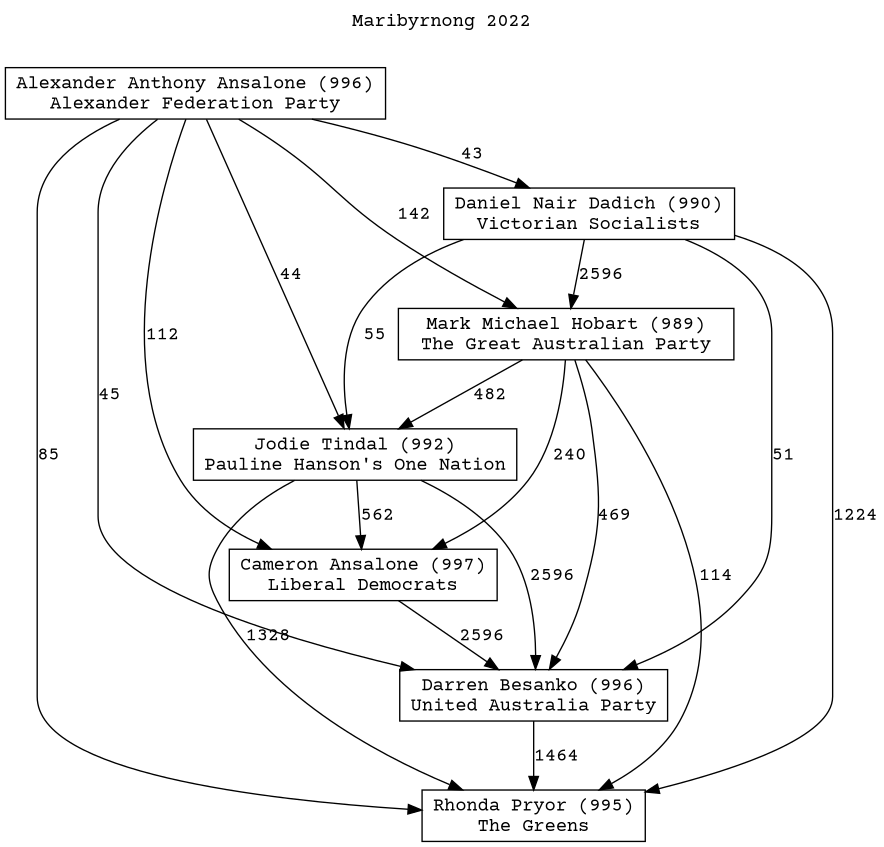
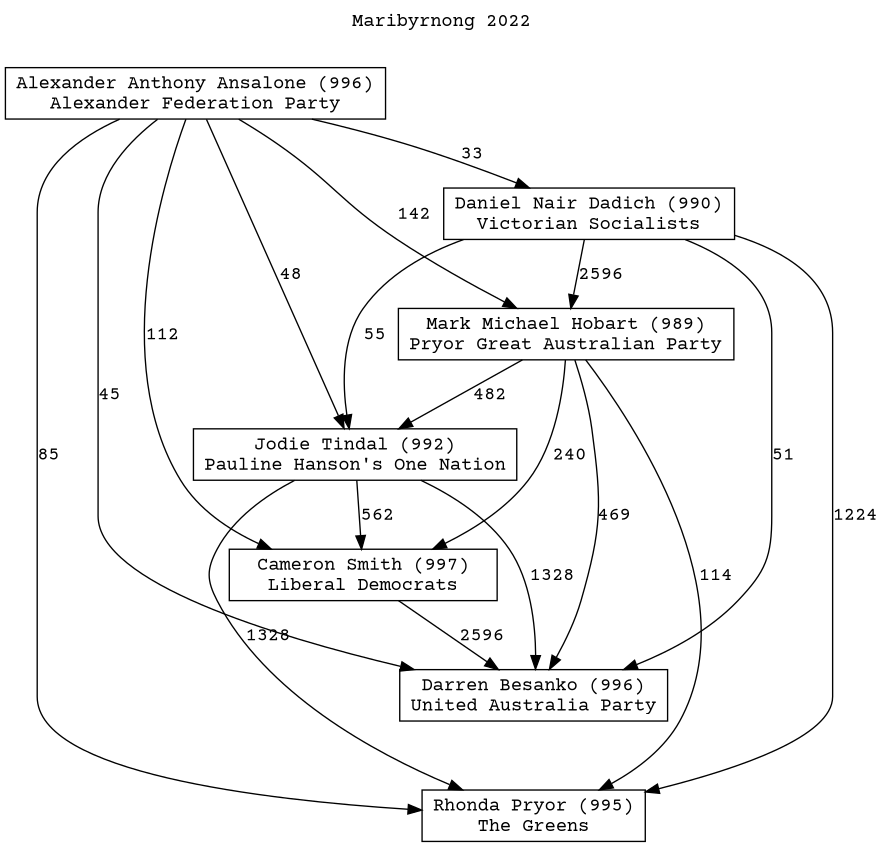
(472, 154) -> (472, 154)
(291, 274) -> (291, 274)
(566, 334) -> (566, 334)
(363, 575) -> (363, 575)
(553, 575) -> (553, 575)
(534, 749) -> none
